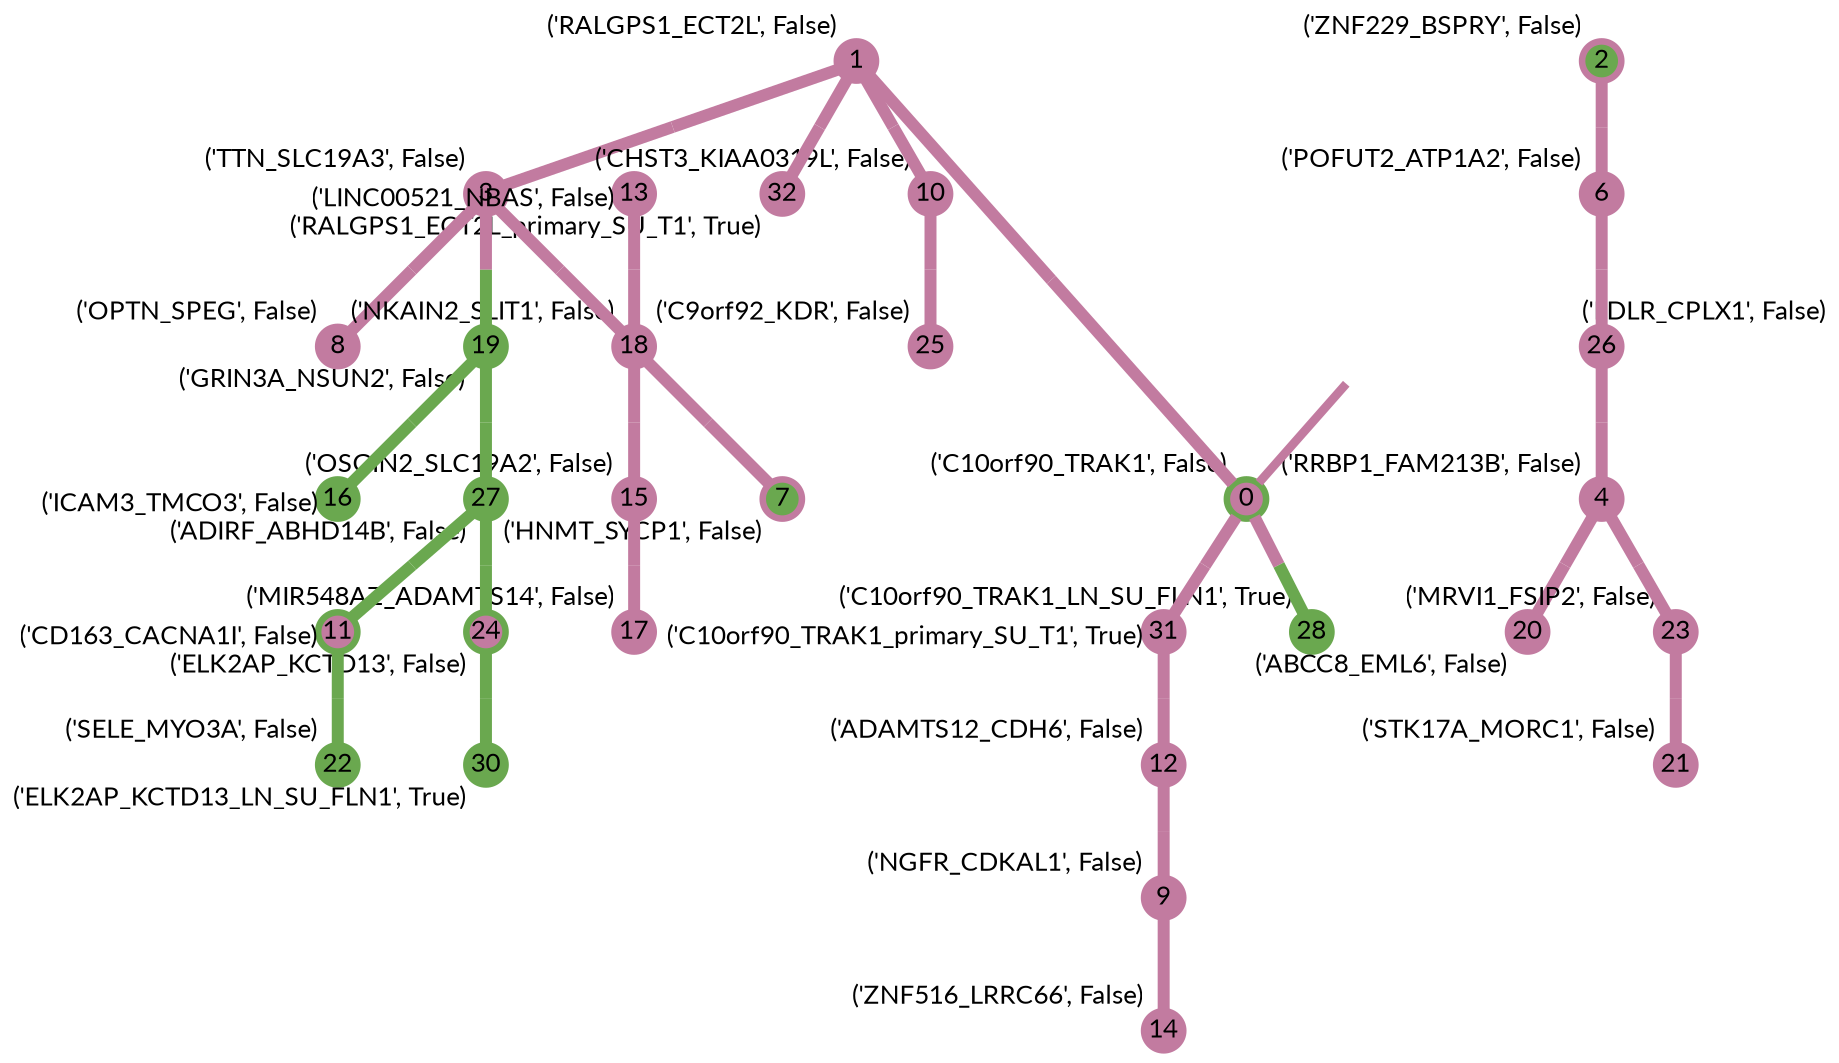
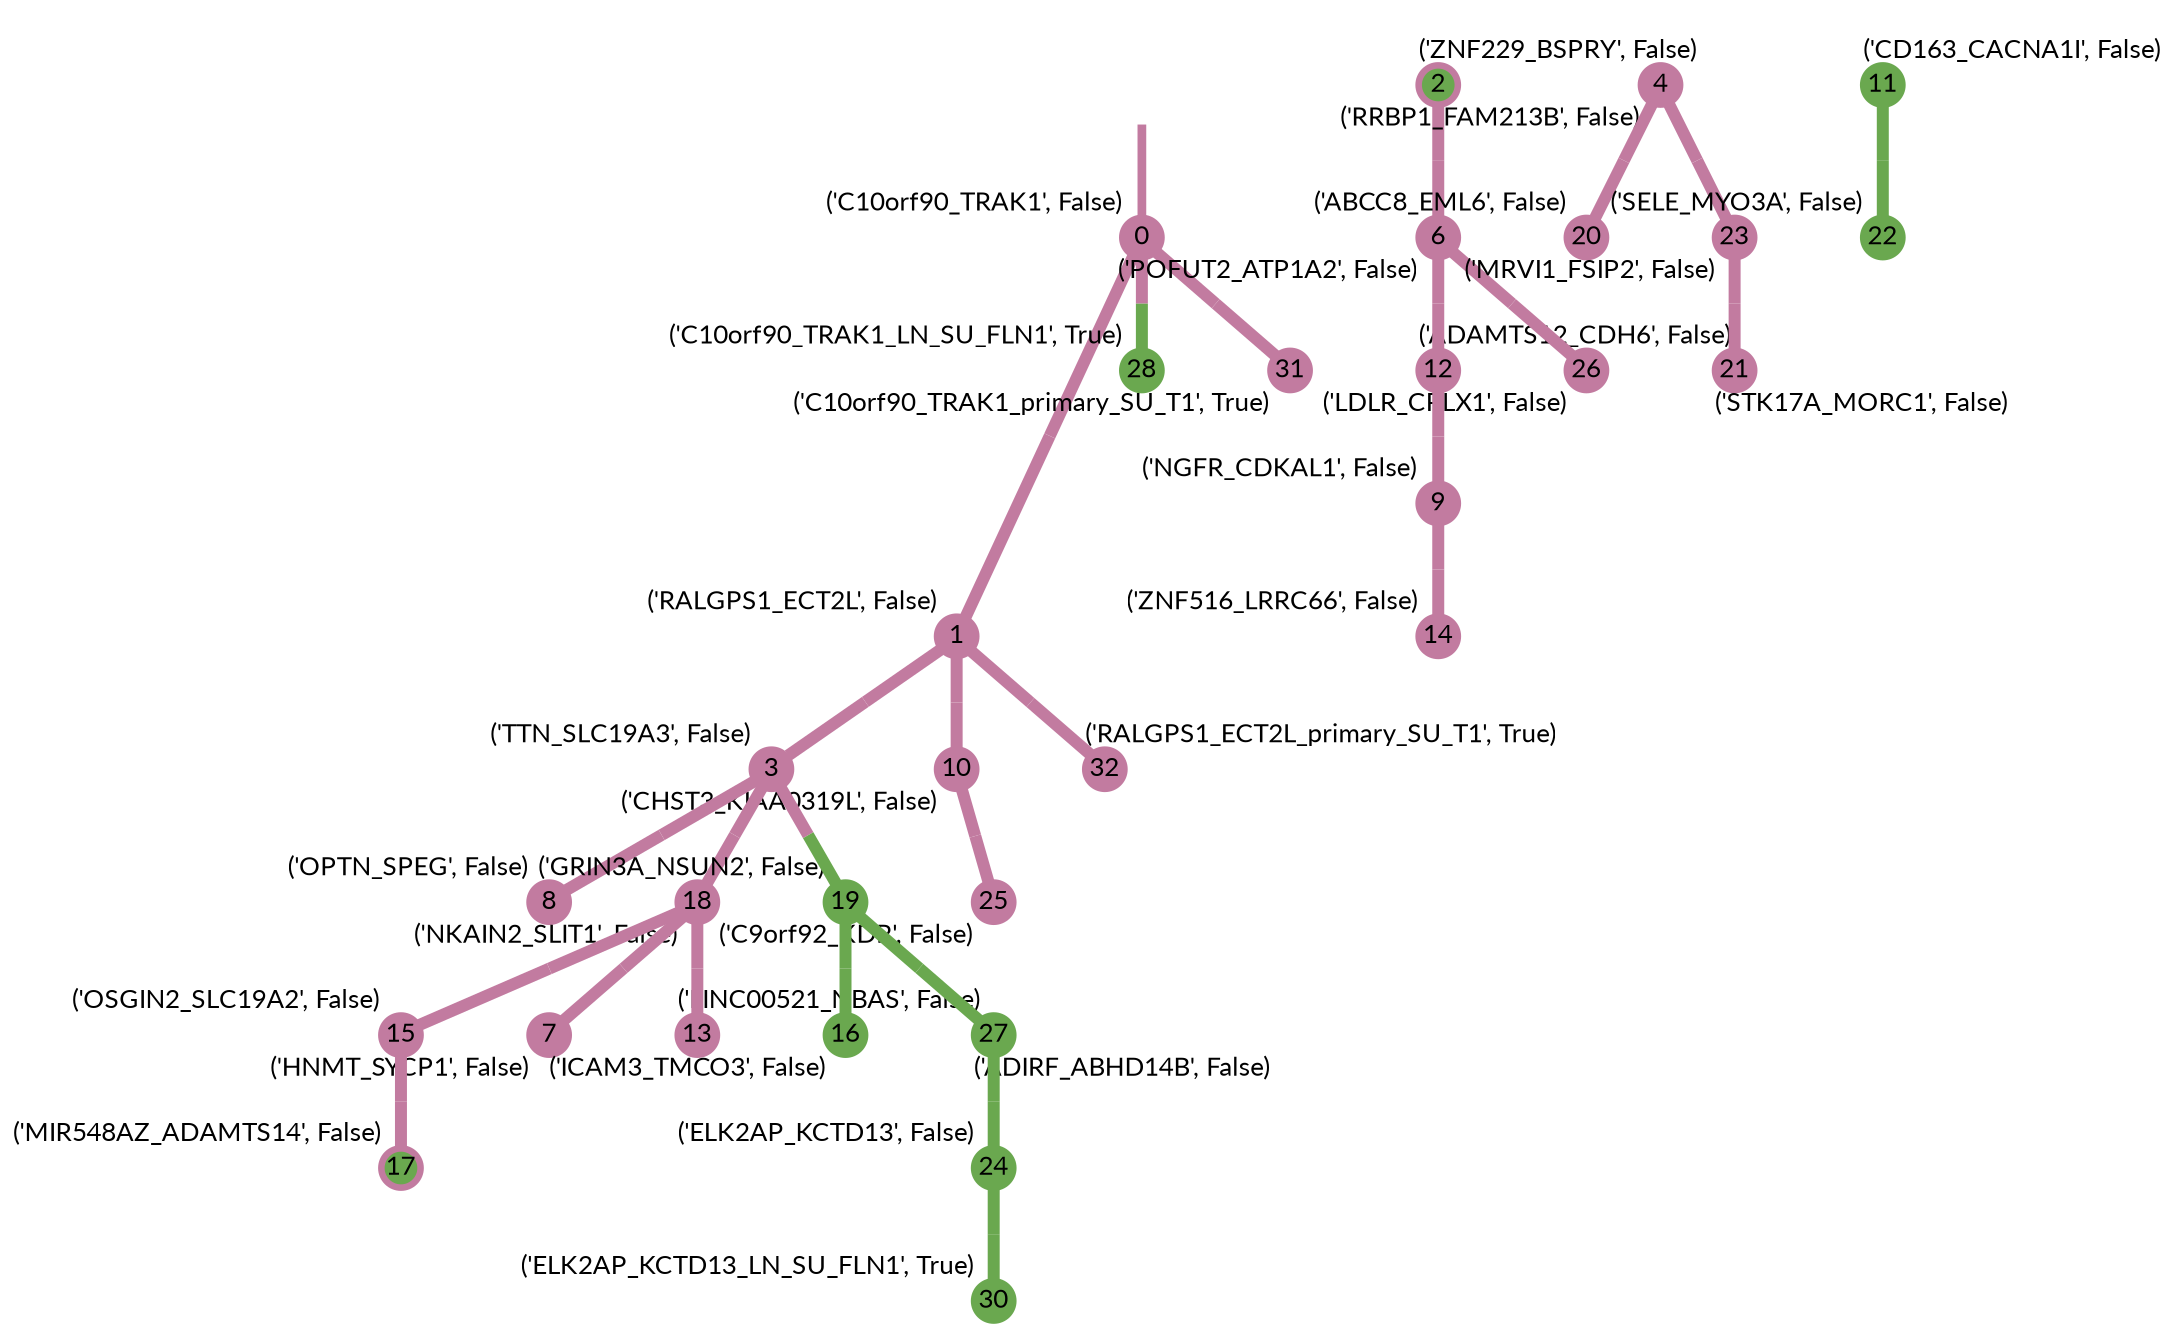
(634, 270) -> (697, 968)
(1051, 280) -> (1049, 436)
(1602, 422) -> none
(782, 499) -> (549, 1035)
(1246, 499) -> (1142, 238)
(412, 565) -> none
(338, 632) -> (1883, 85)
(486, 632) -> (994, 1168)
(634, 632) -> (401, 1168)
(1164, 698) -> (1438, 304)
